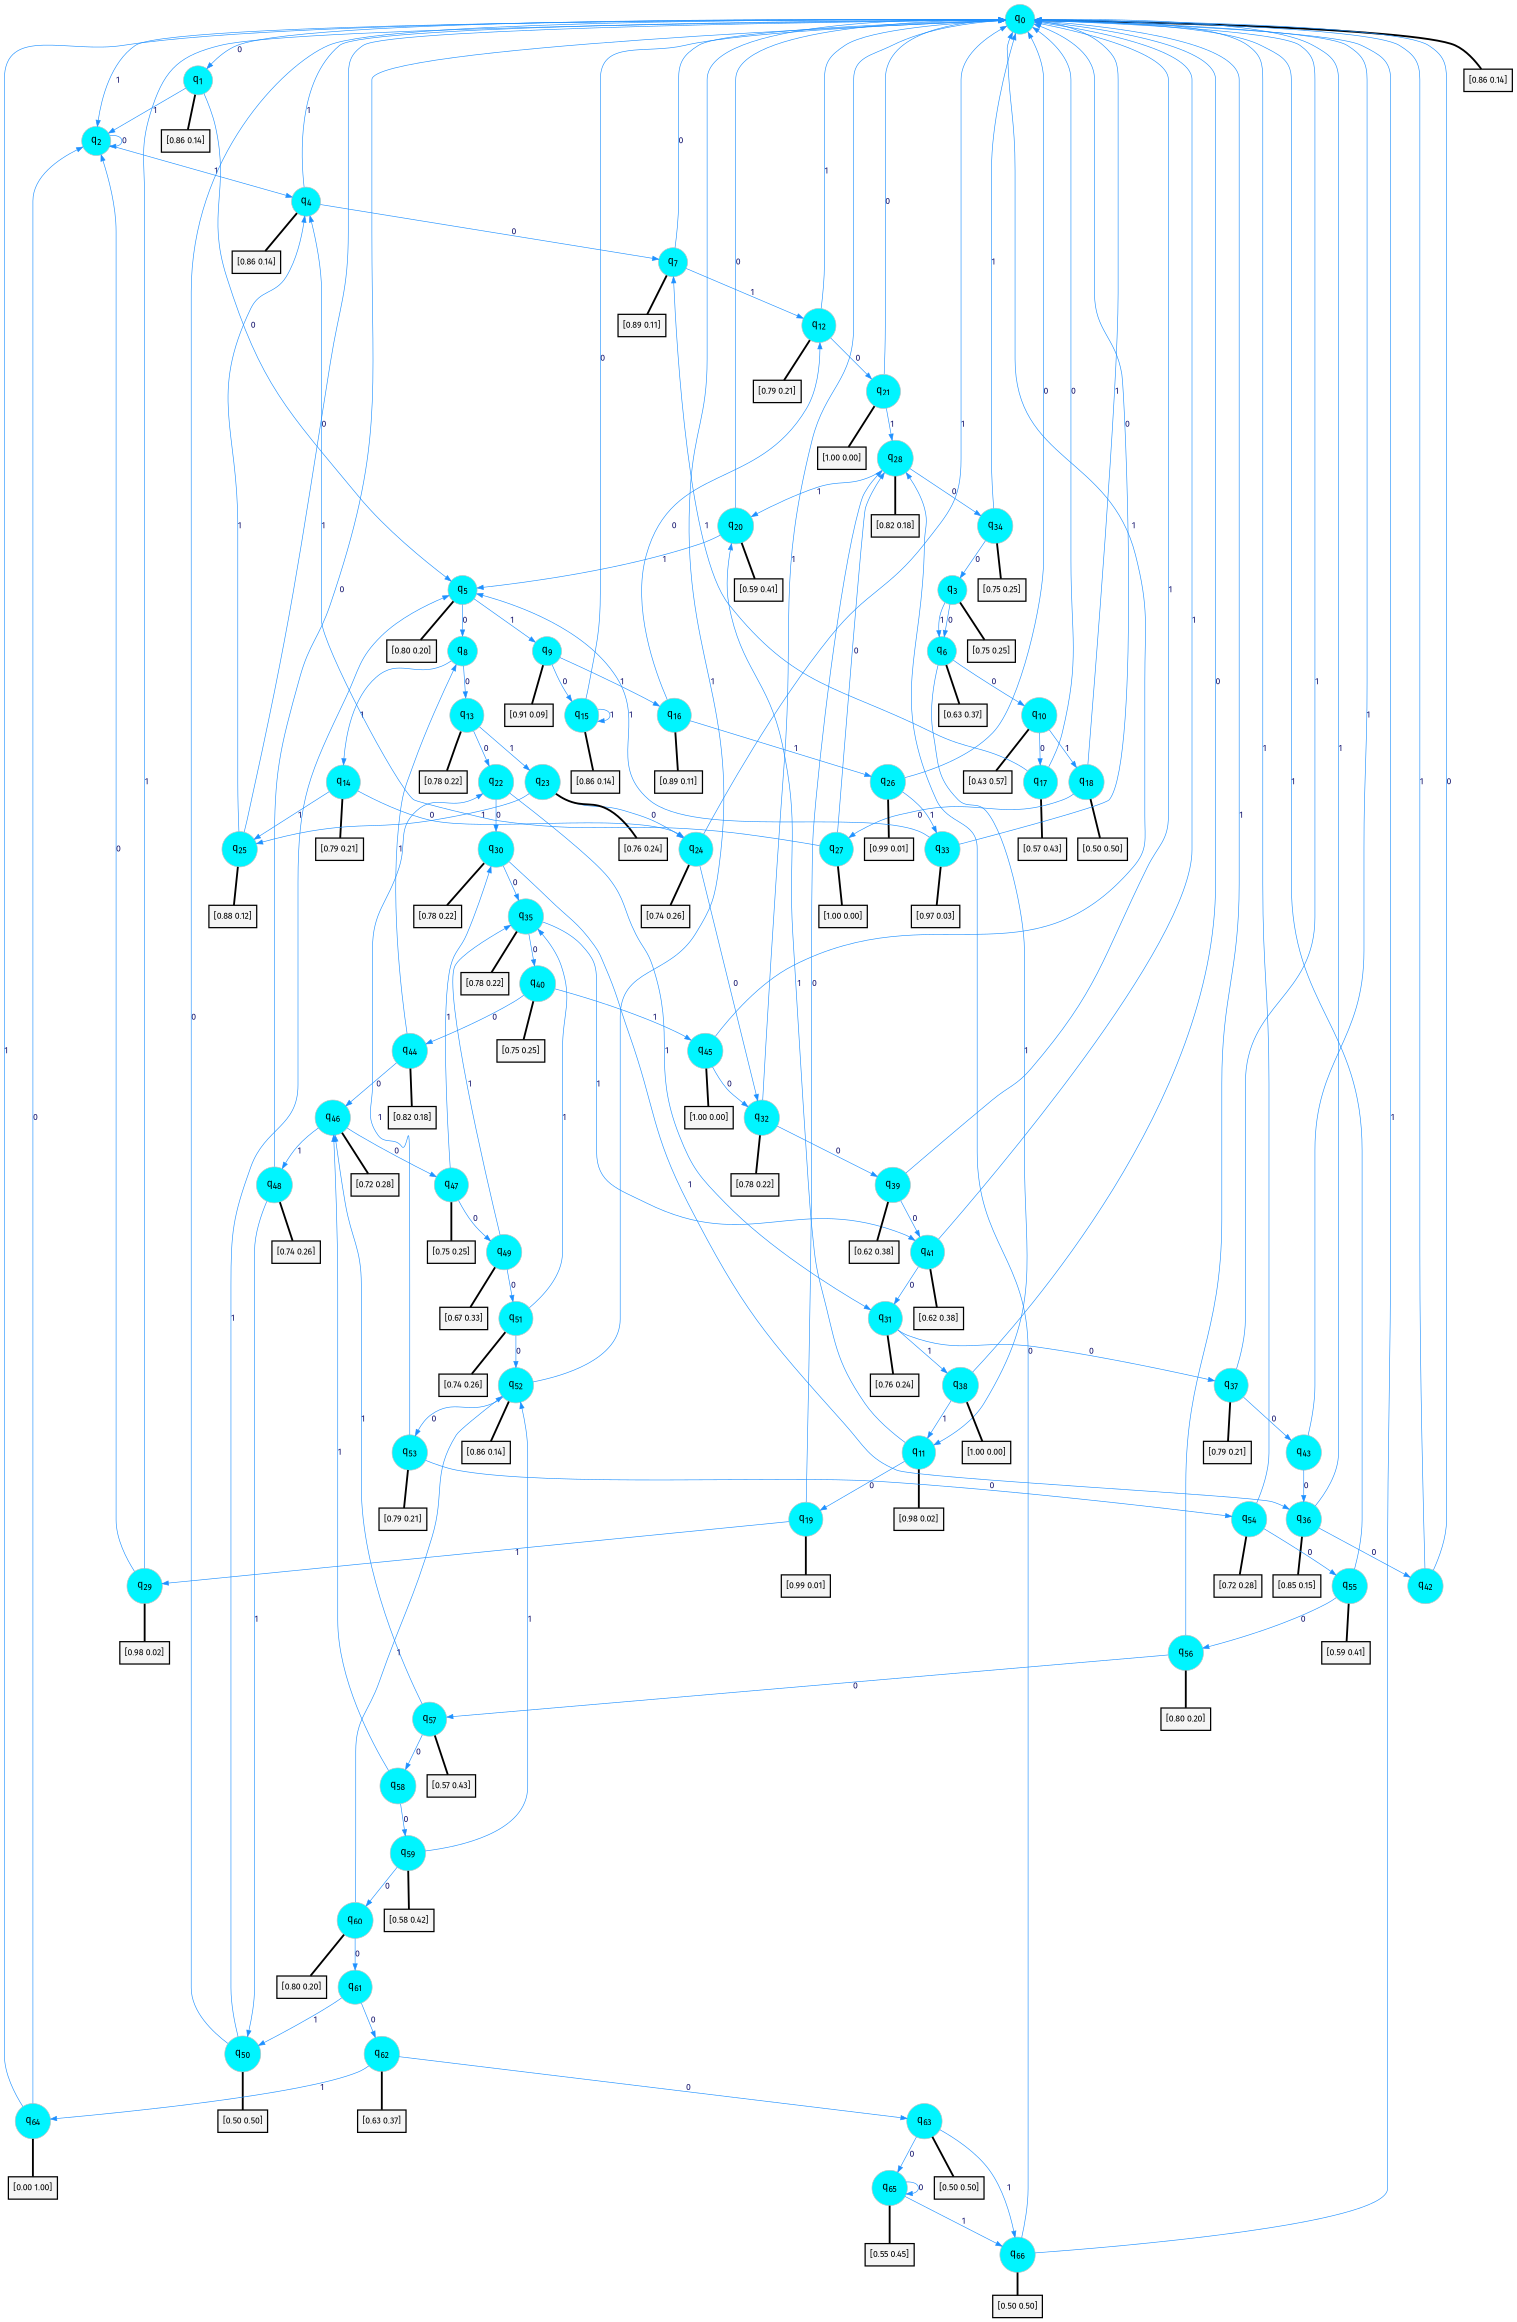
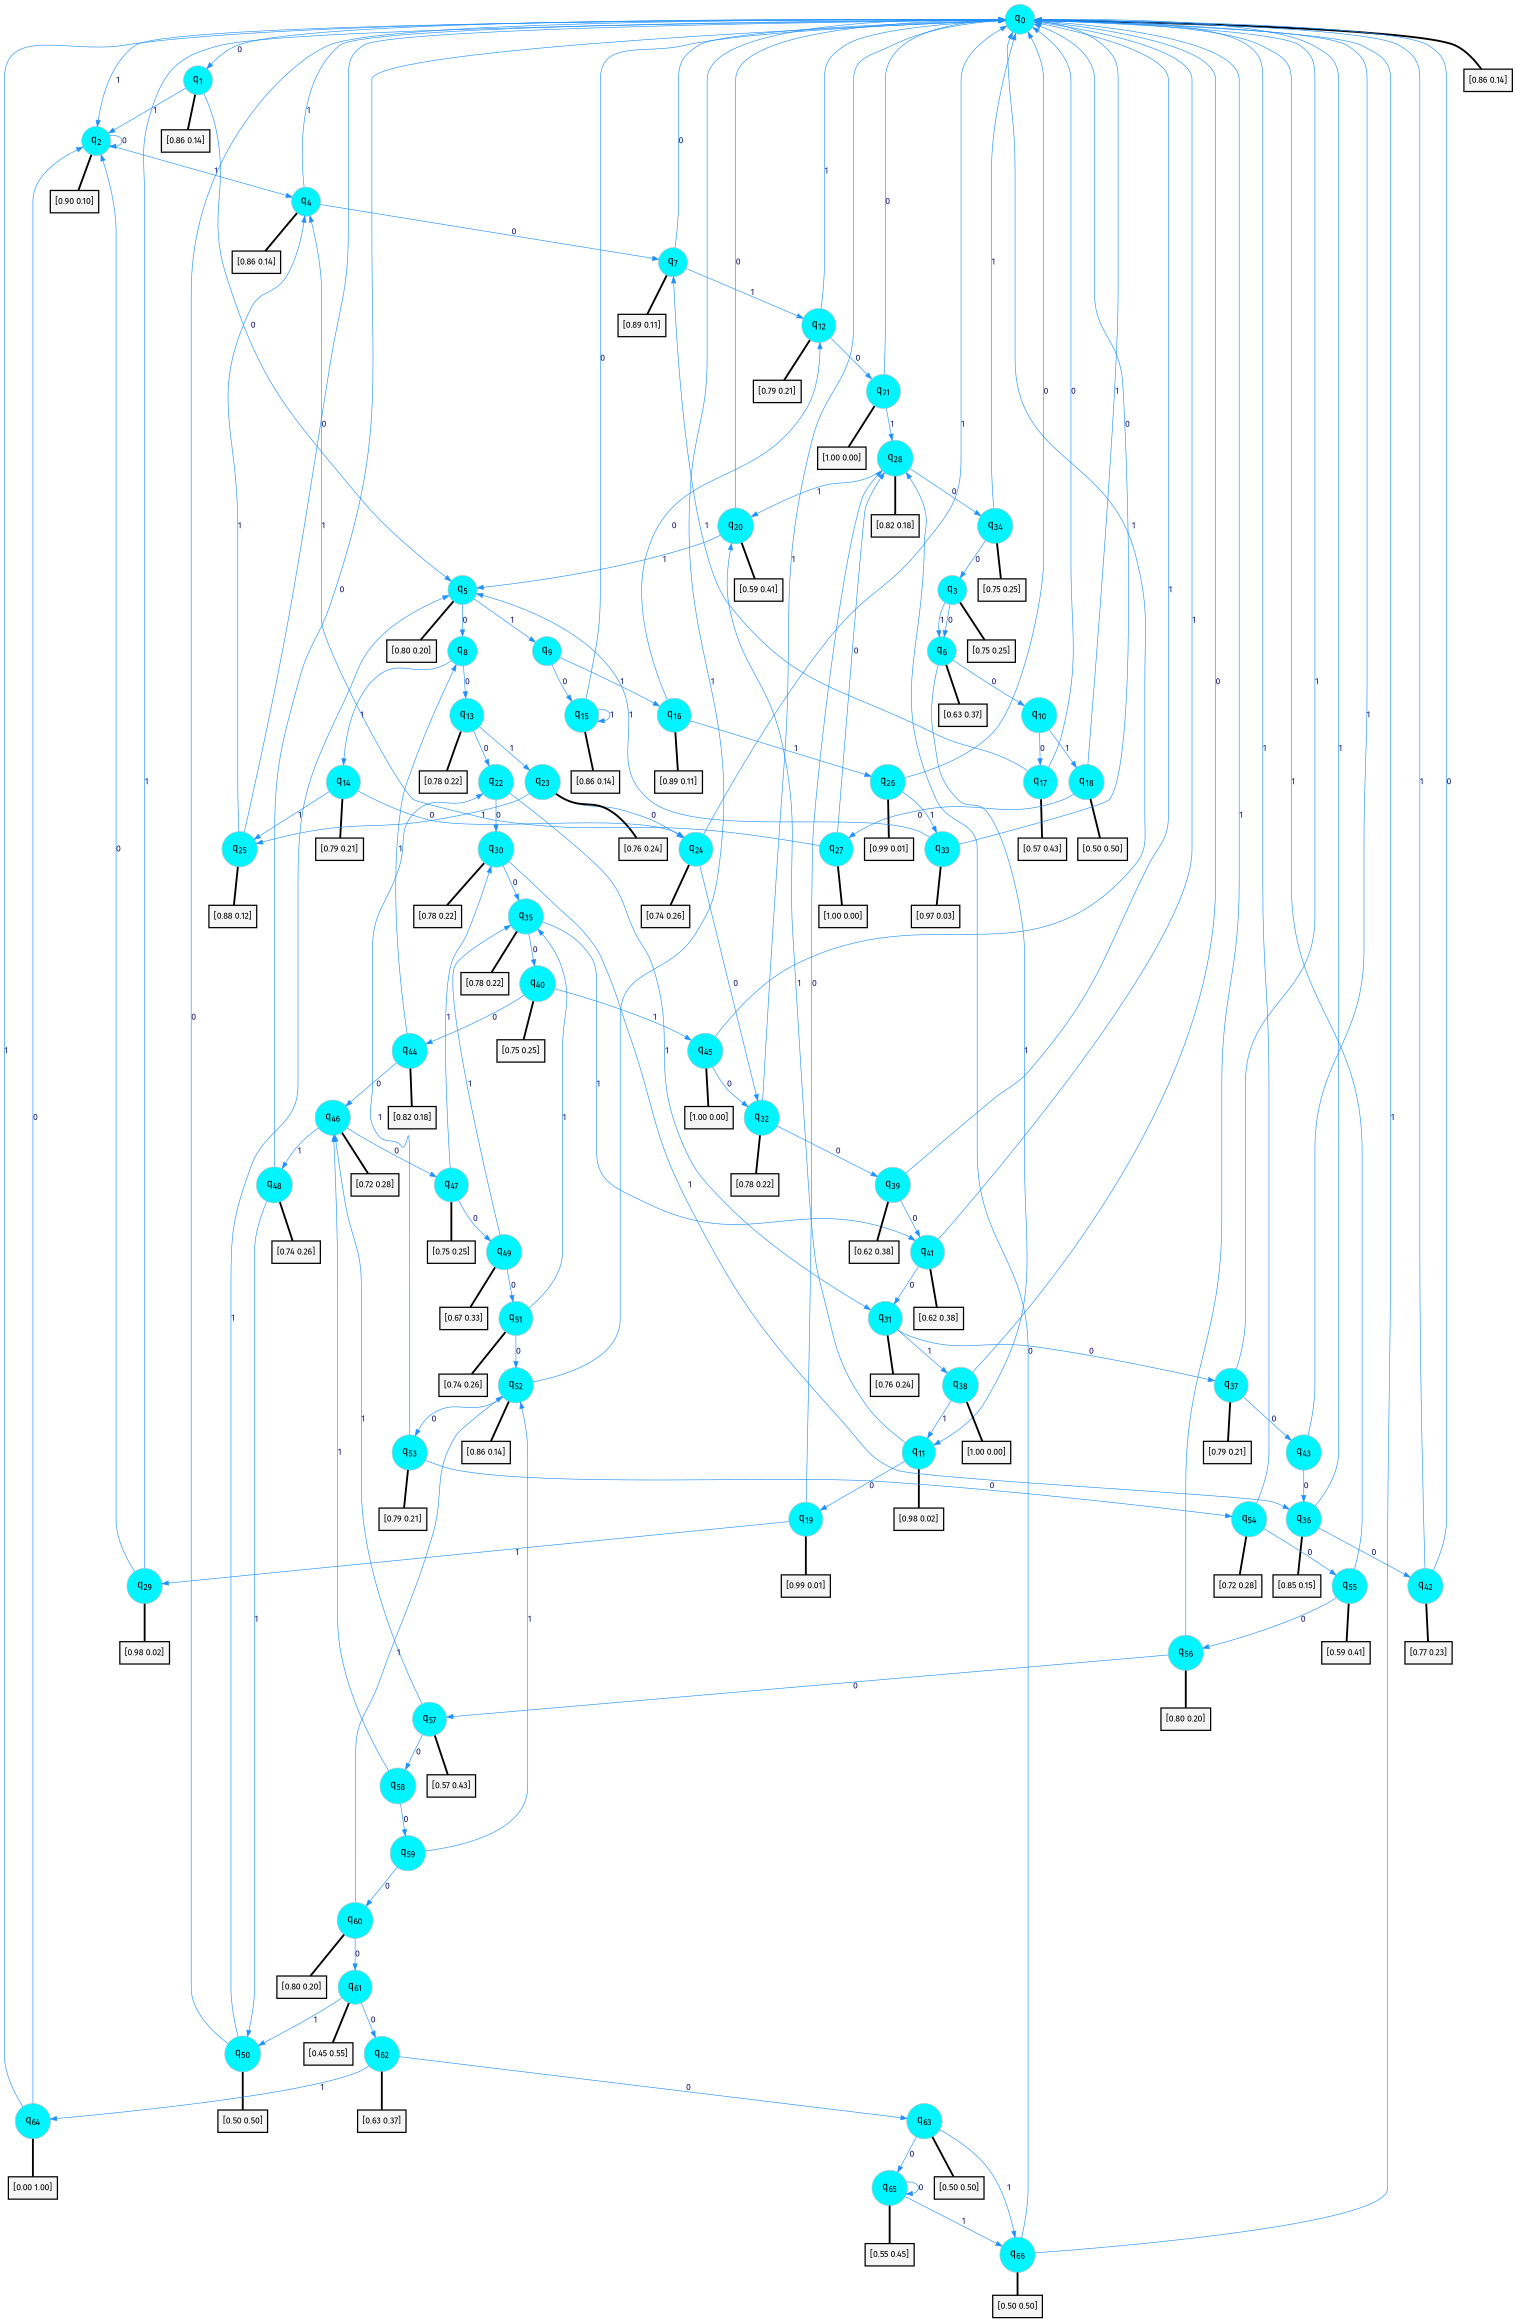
none -> (74, 202)
(529, 715) -> none
(988, 782) -> none
none -> (1429, 1653)
(409, 1920) -> none
none -> (328, 2054)
